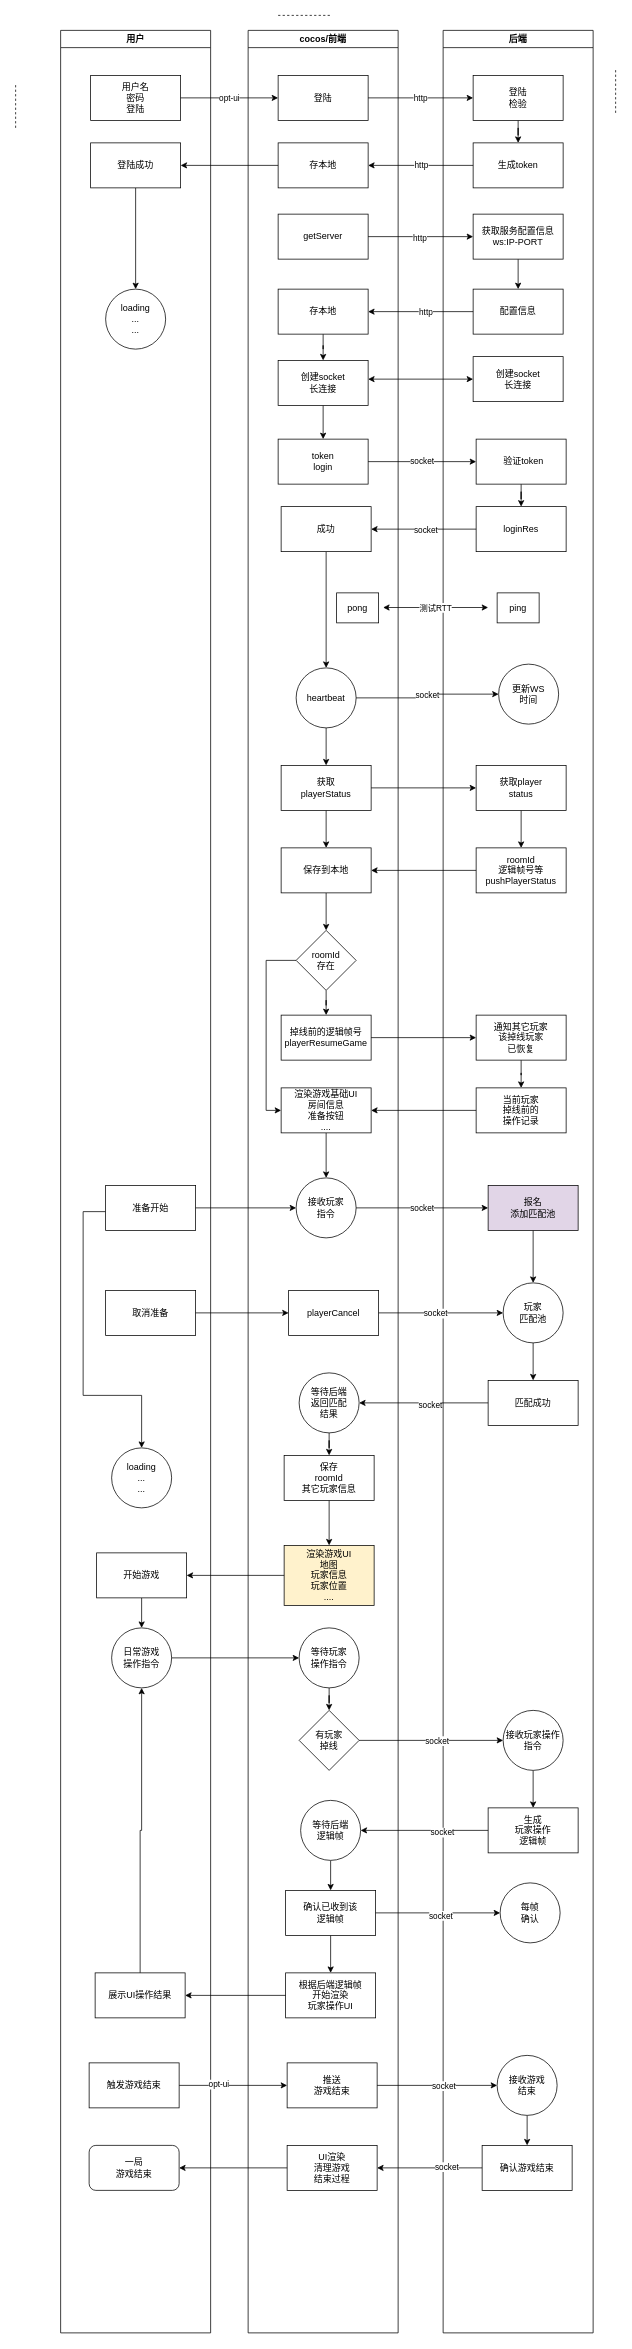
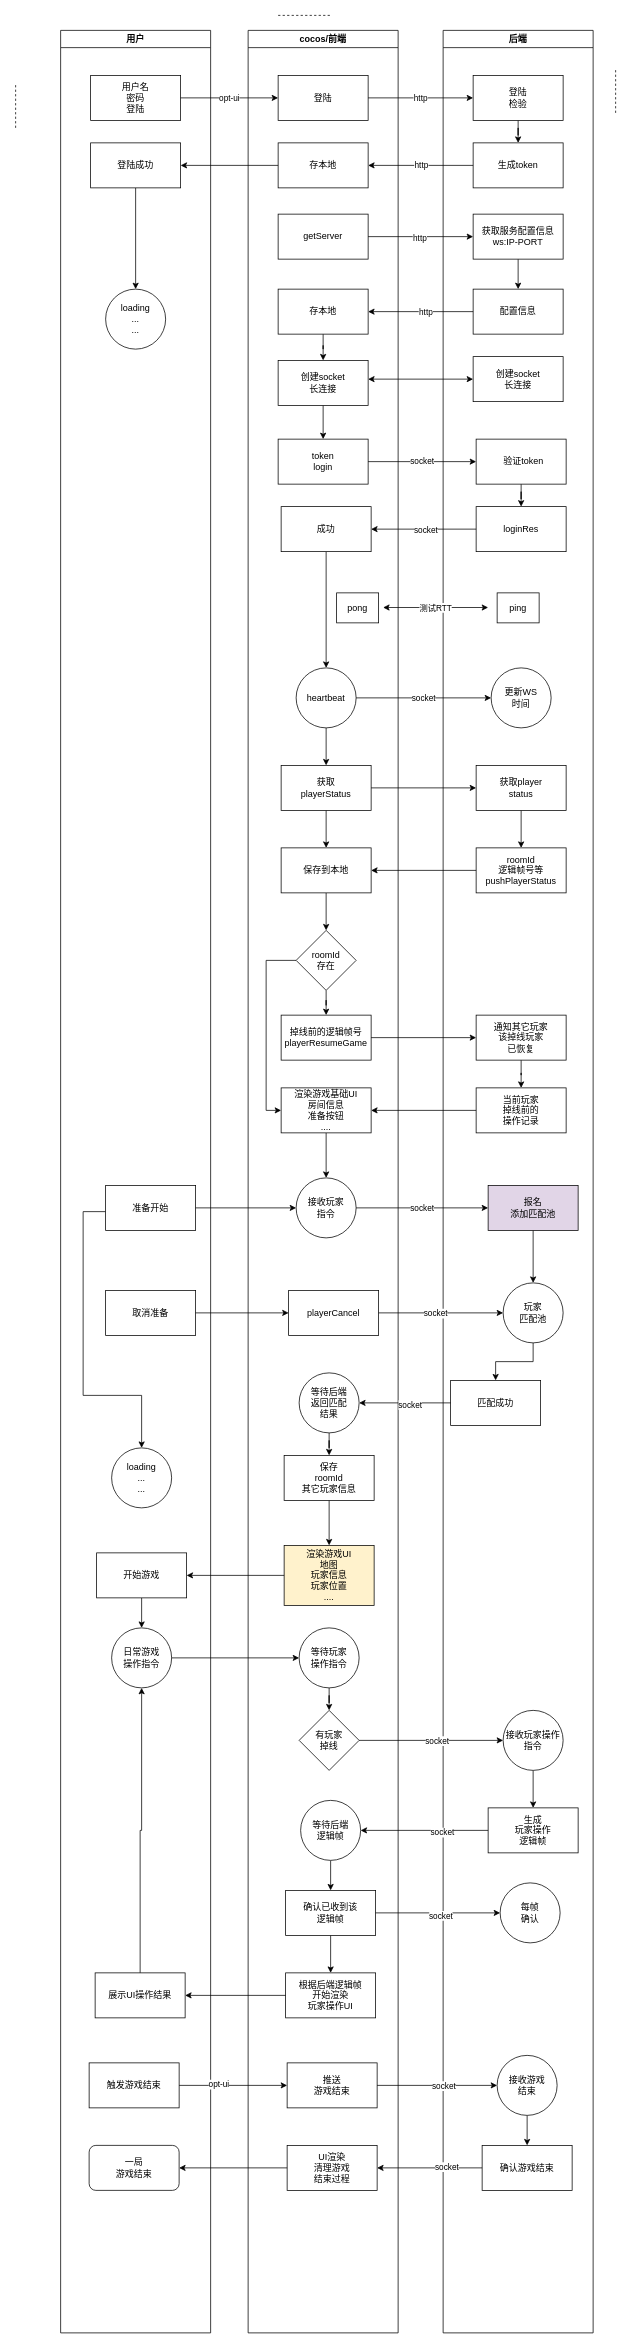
(528, 694) -> (521, 698)
(533, 1403) -> (495, 1403)
